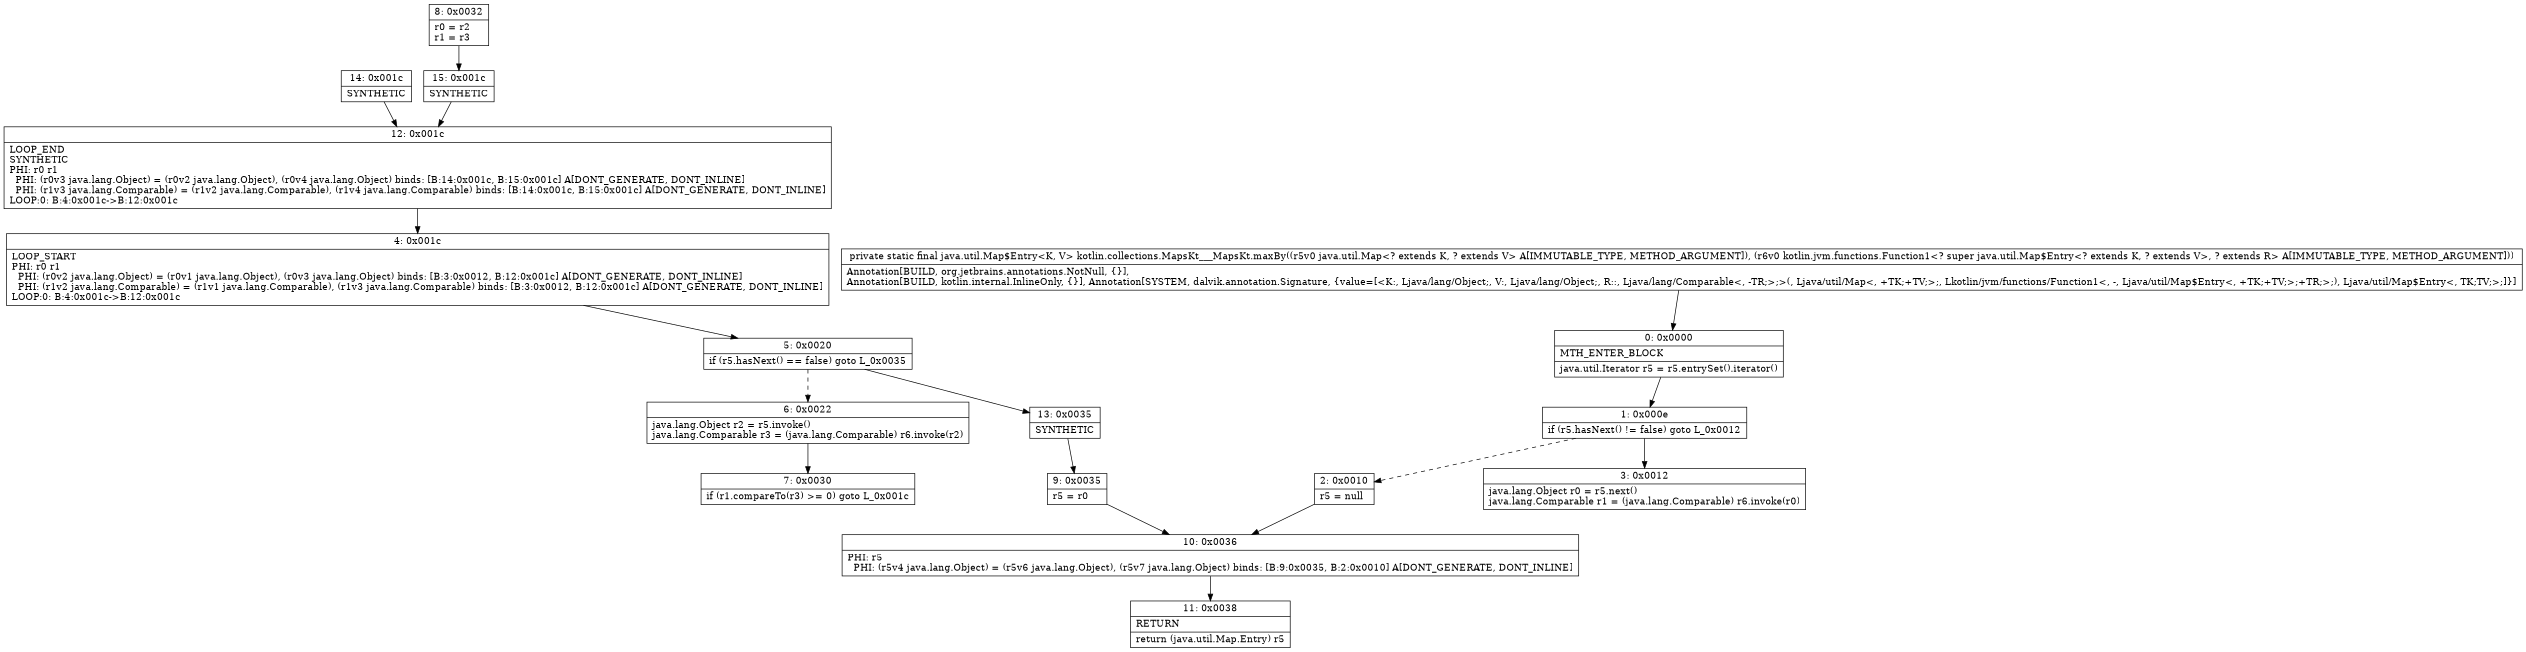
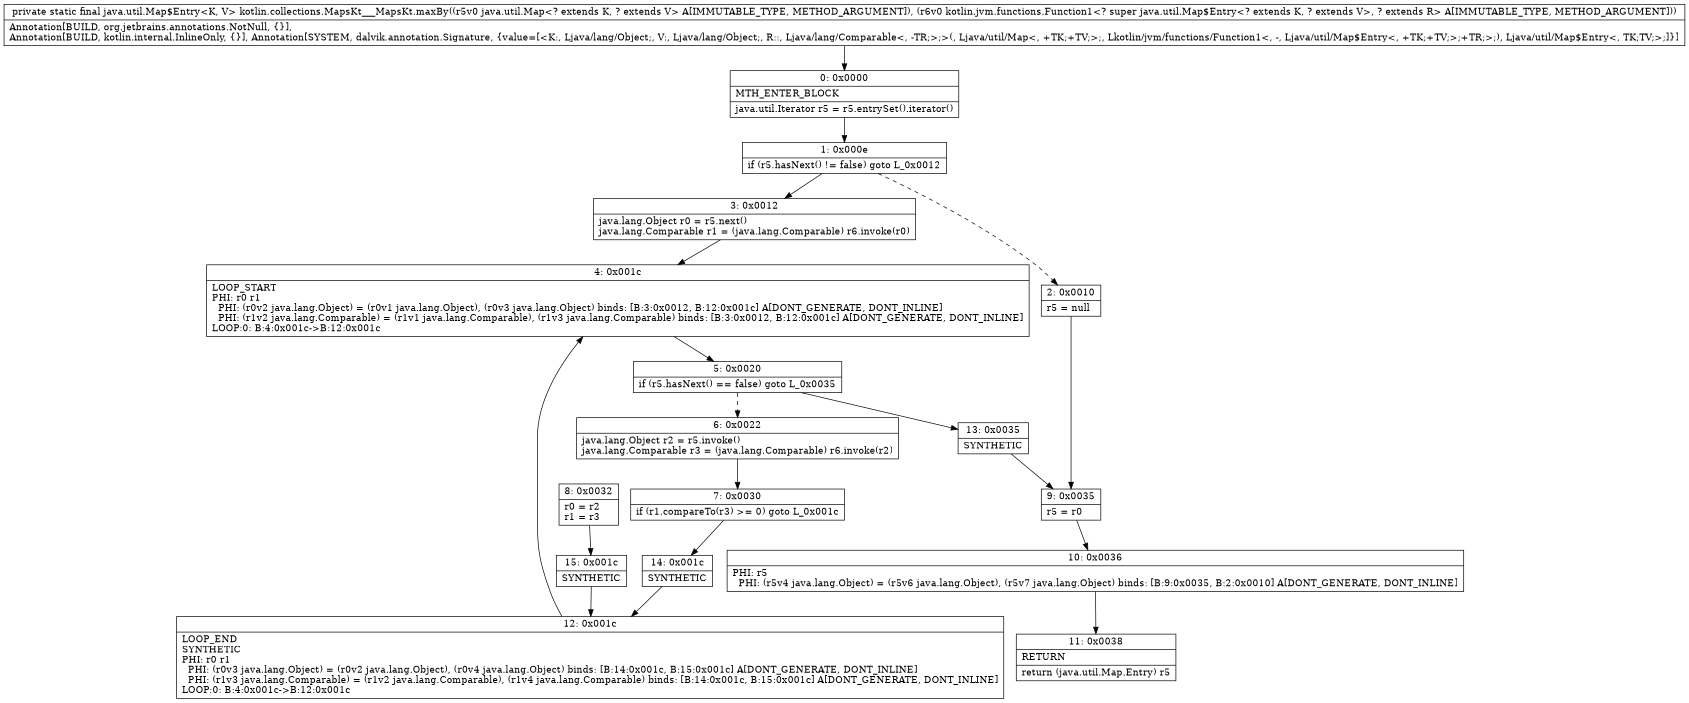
none -> (702, 251)
(1286, 518) -> (1071, 399)
none -> (710, 535)
